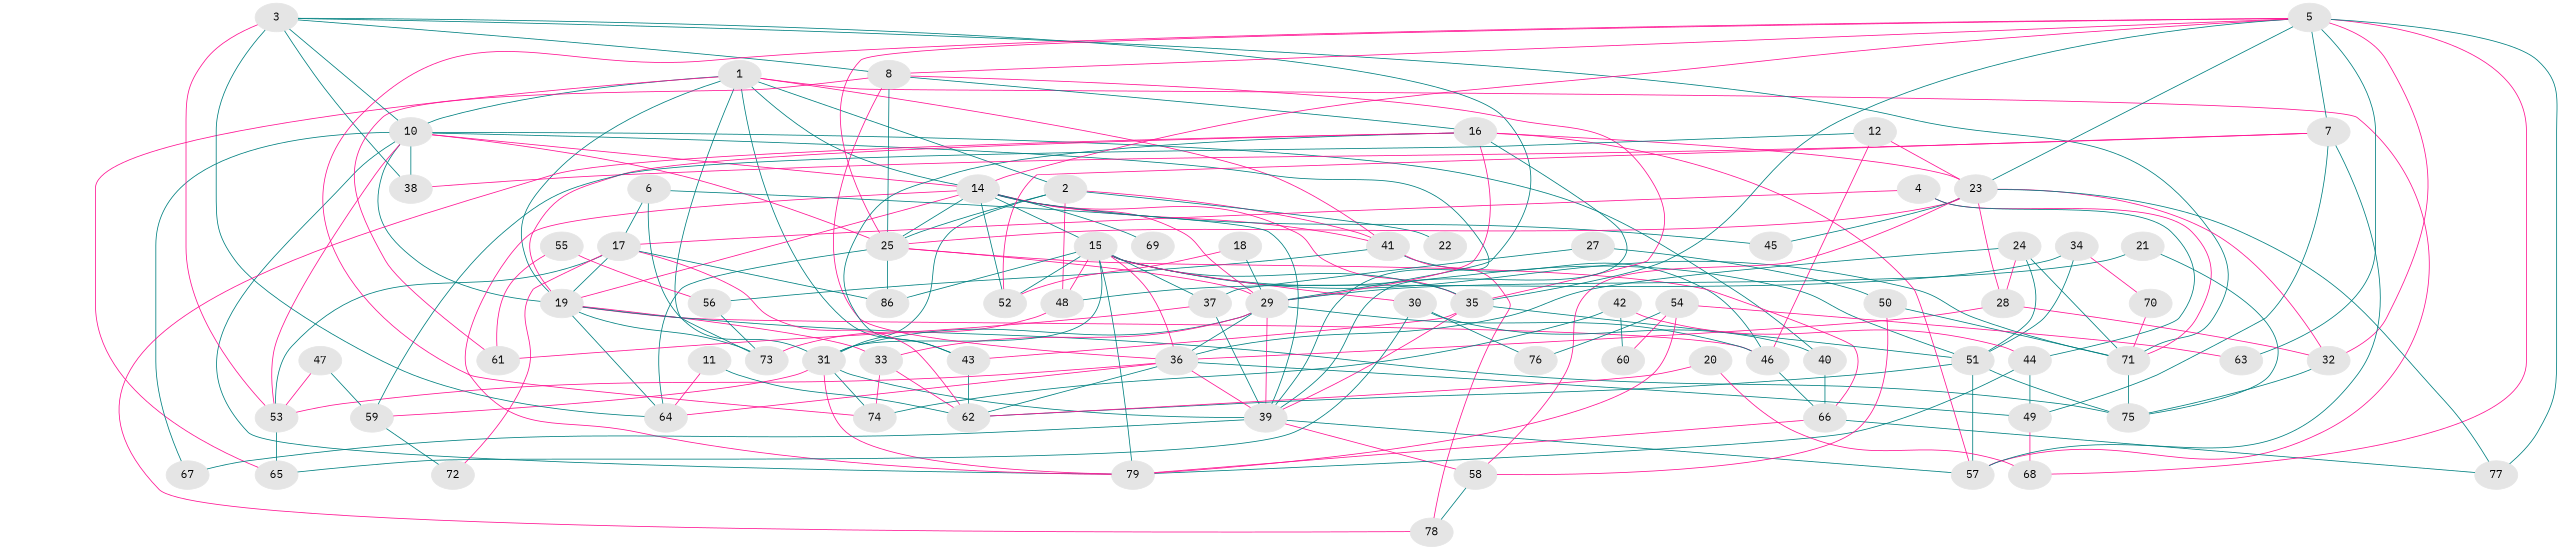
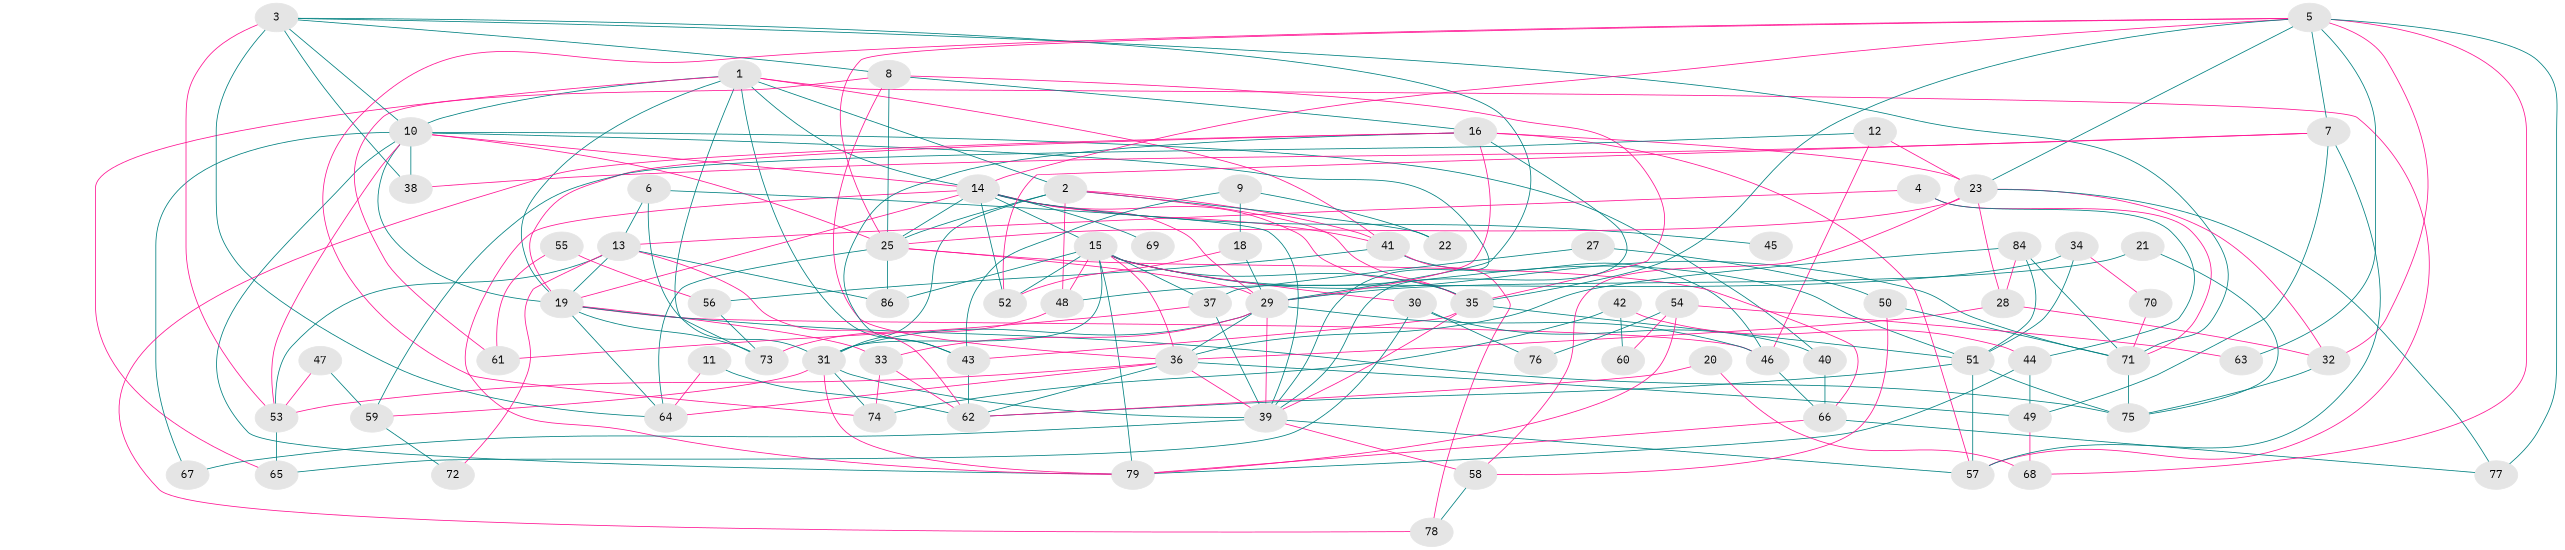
(1599, 46) -> none
none -> (1240, 189)
(1876, 222) -> none
none -> (1341, 244)
(619, 246) -> (619, 246)
(2020, 246) -> (2020, 246)
